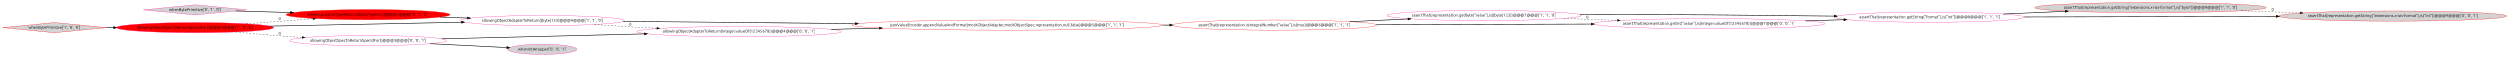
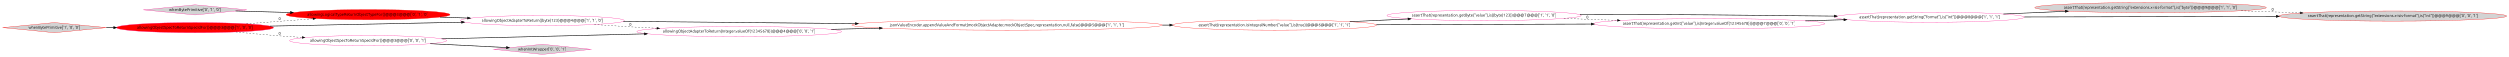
(542, 49) -> (542, 49)
